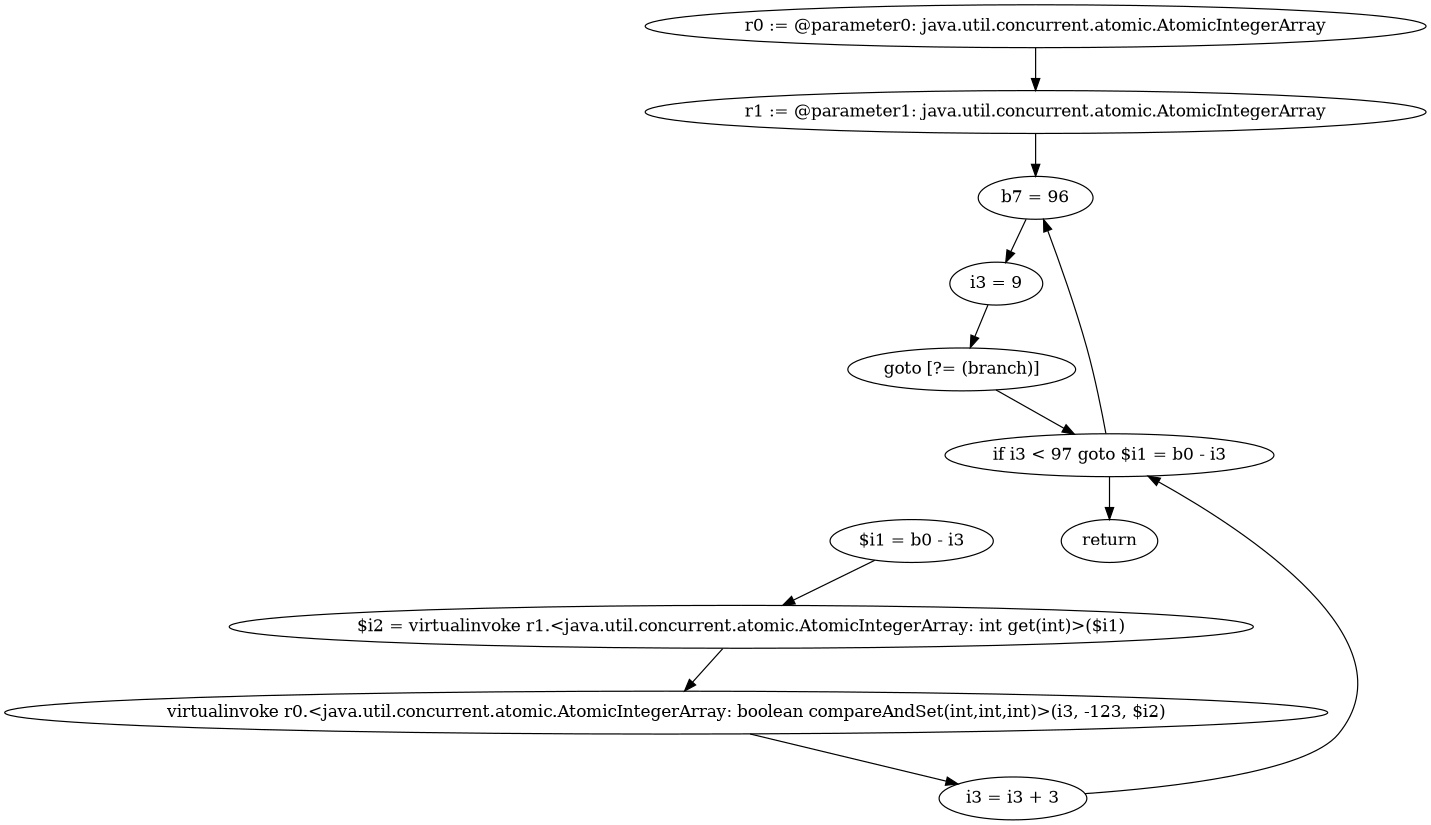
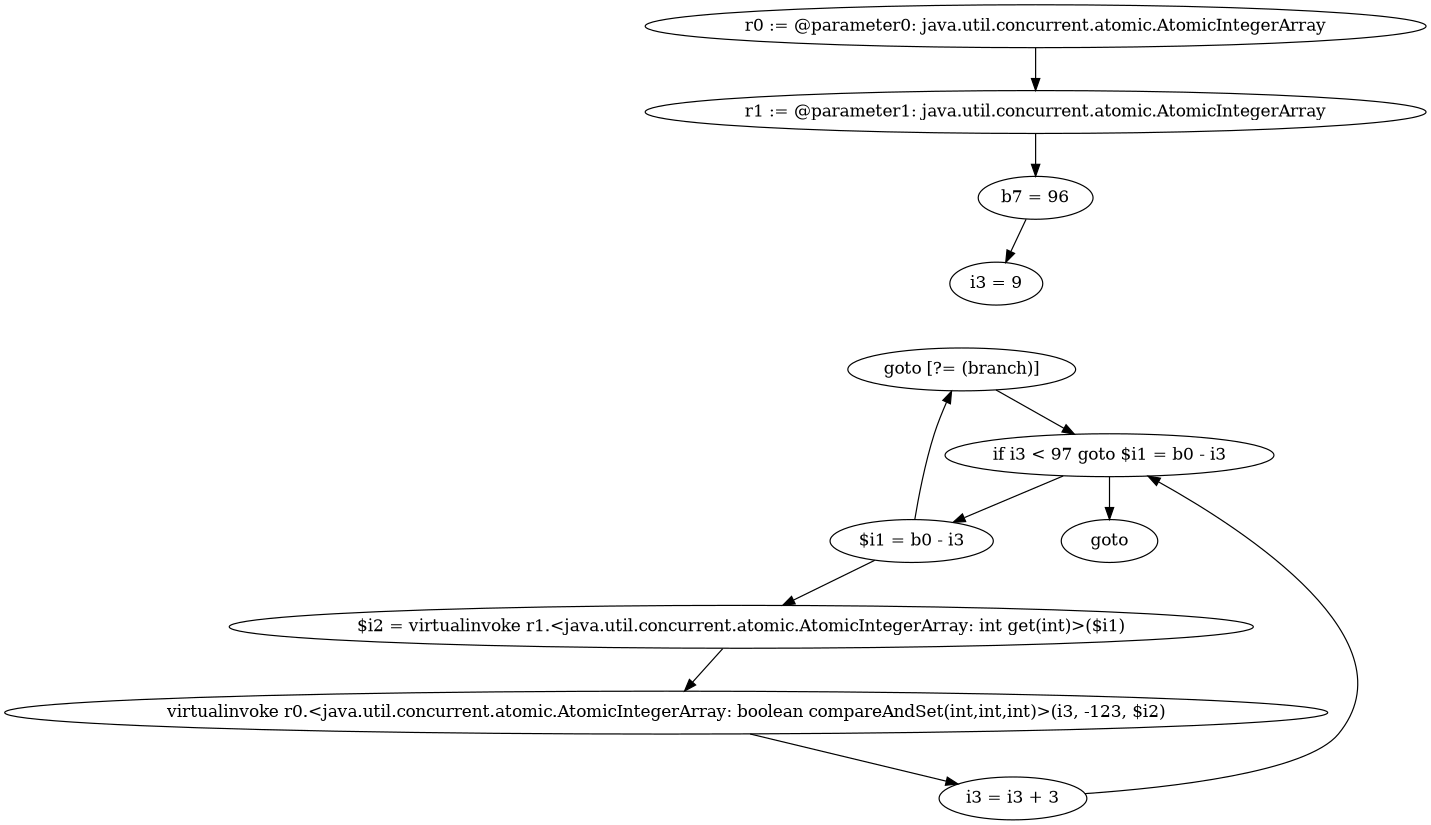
(981, 321) -> (927, 460)
(1082, 331) -> (1014, 497)
(1110, 541) -> (1110, 541)
